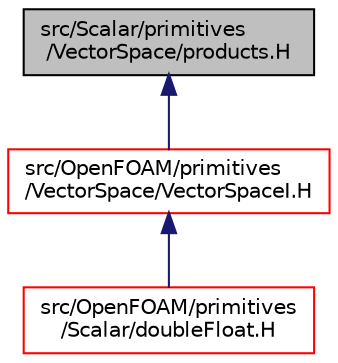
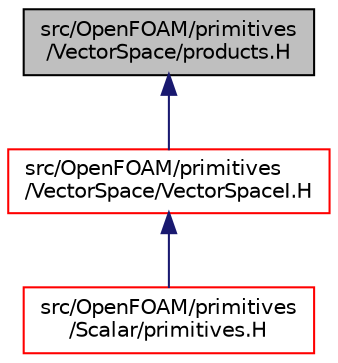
(169, 42) -> (169, 42)
(169, 320) -> (169, 320)
